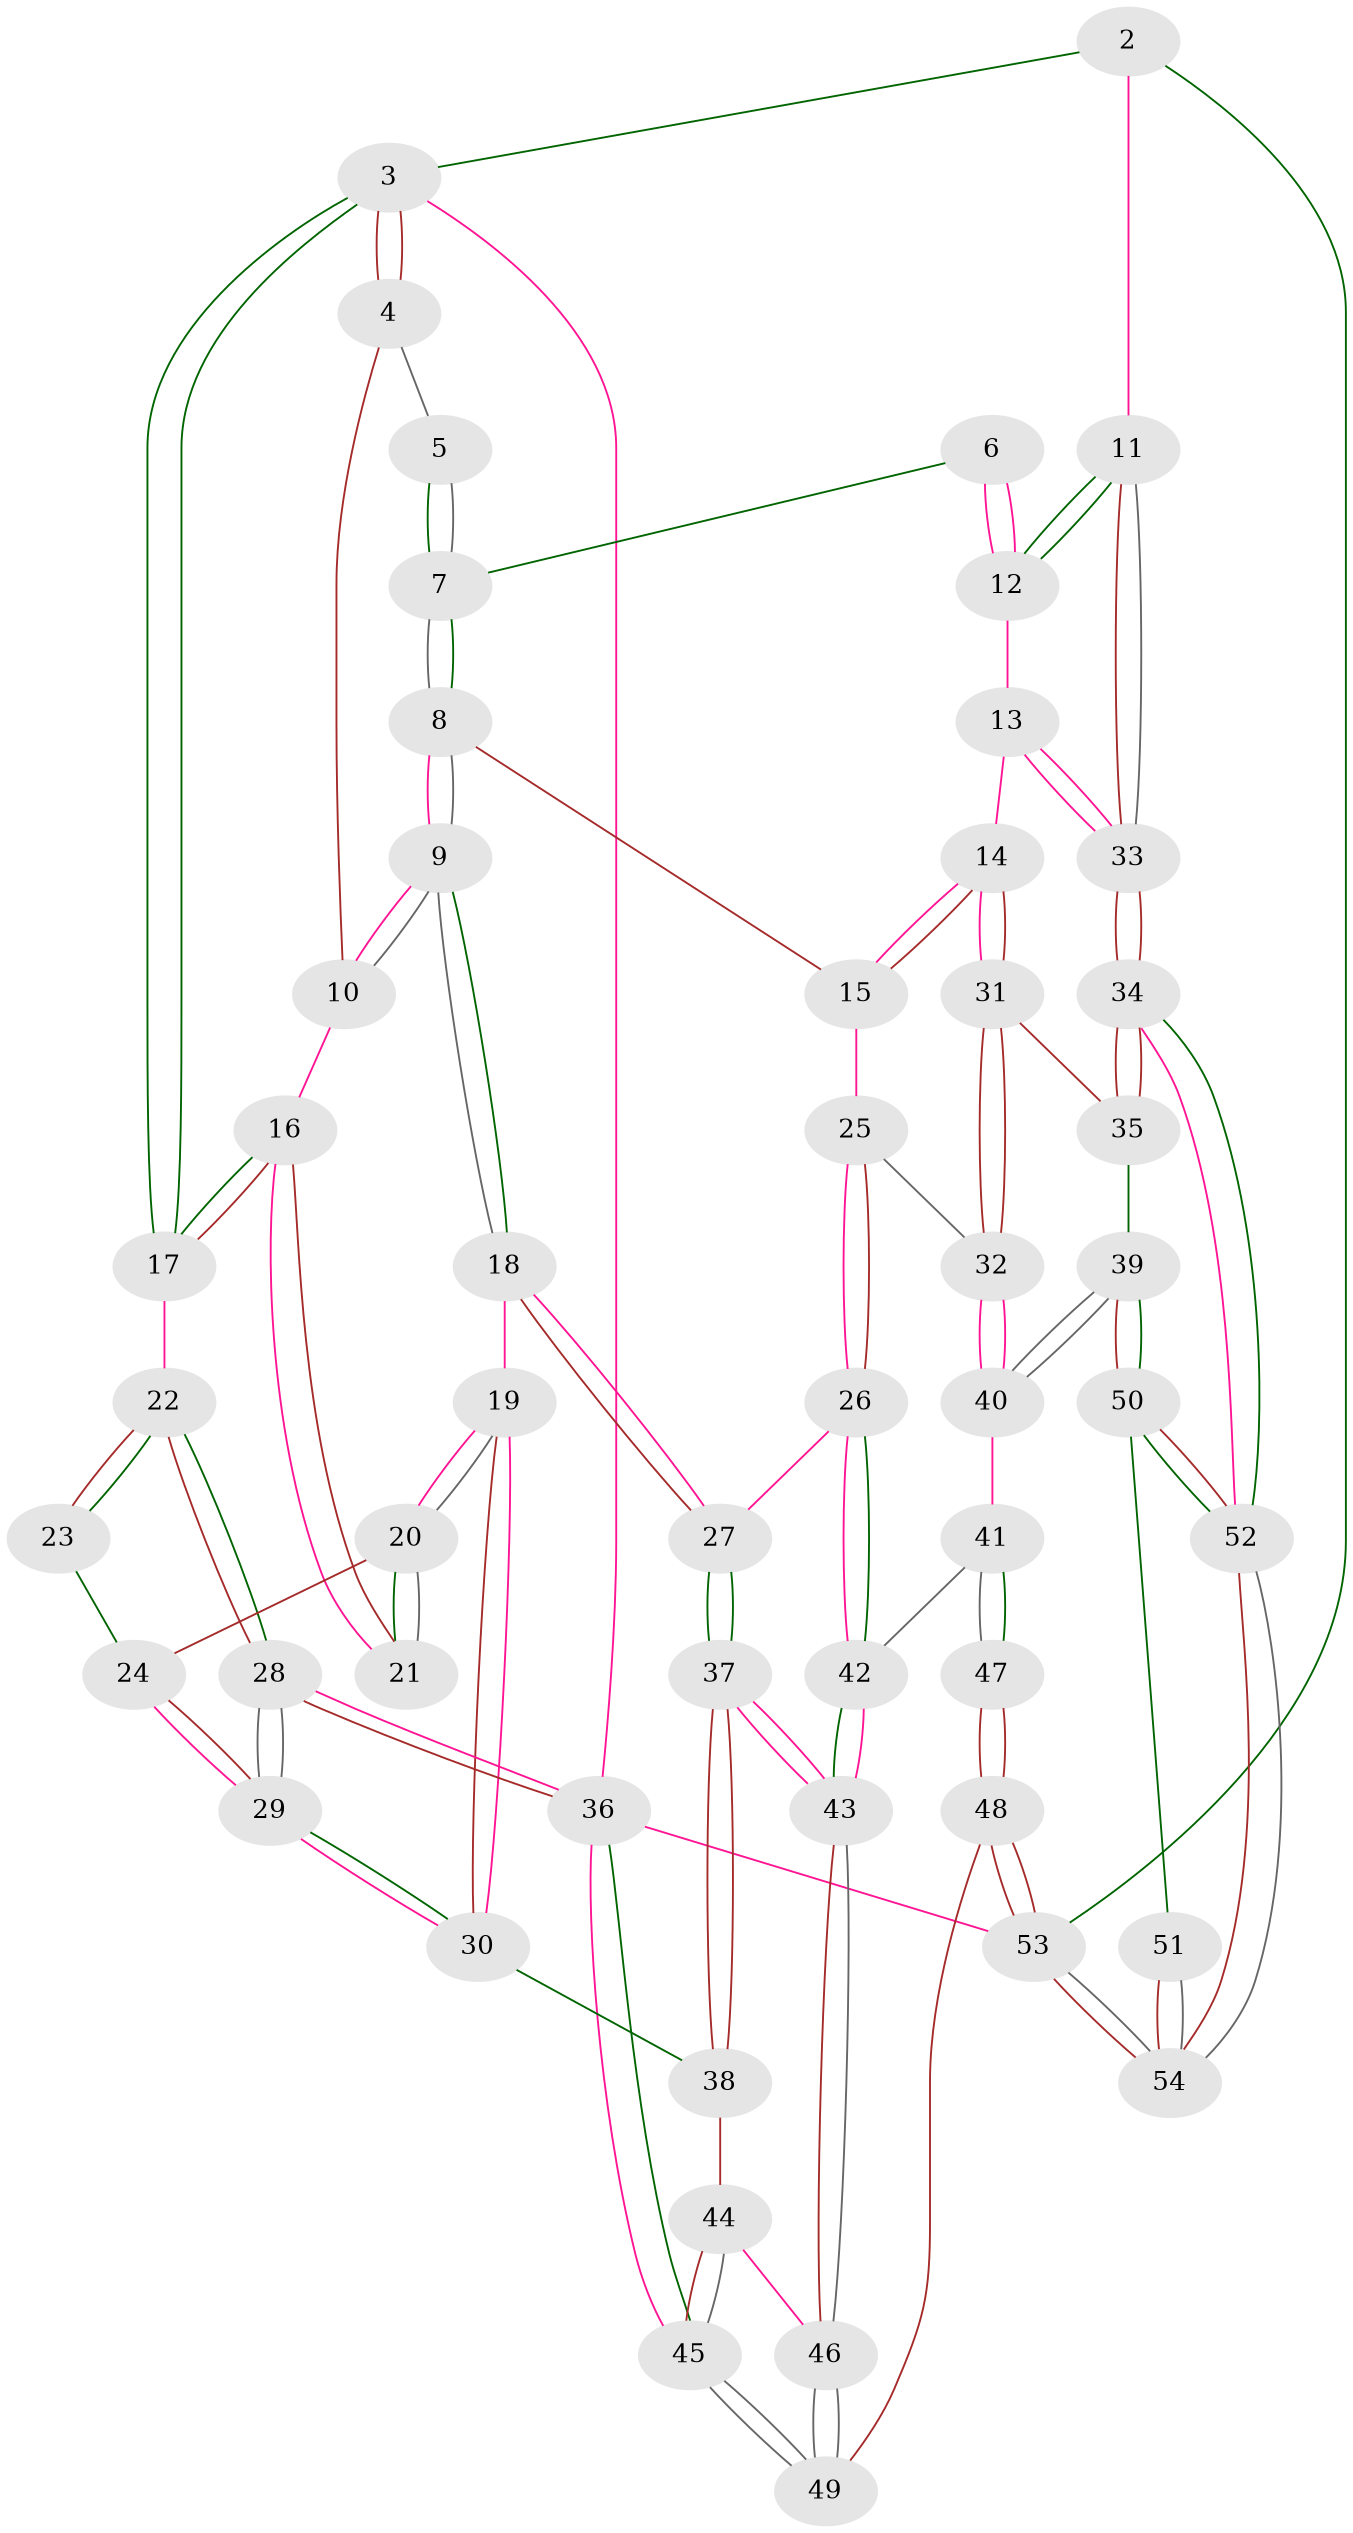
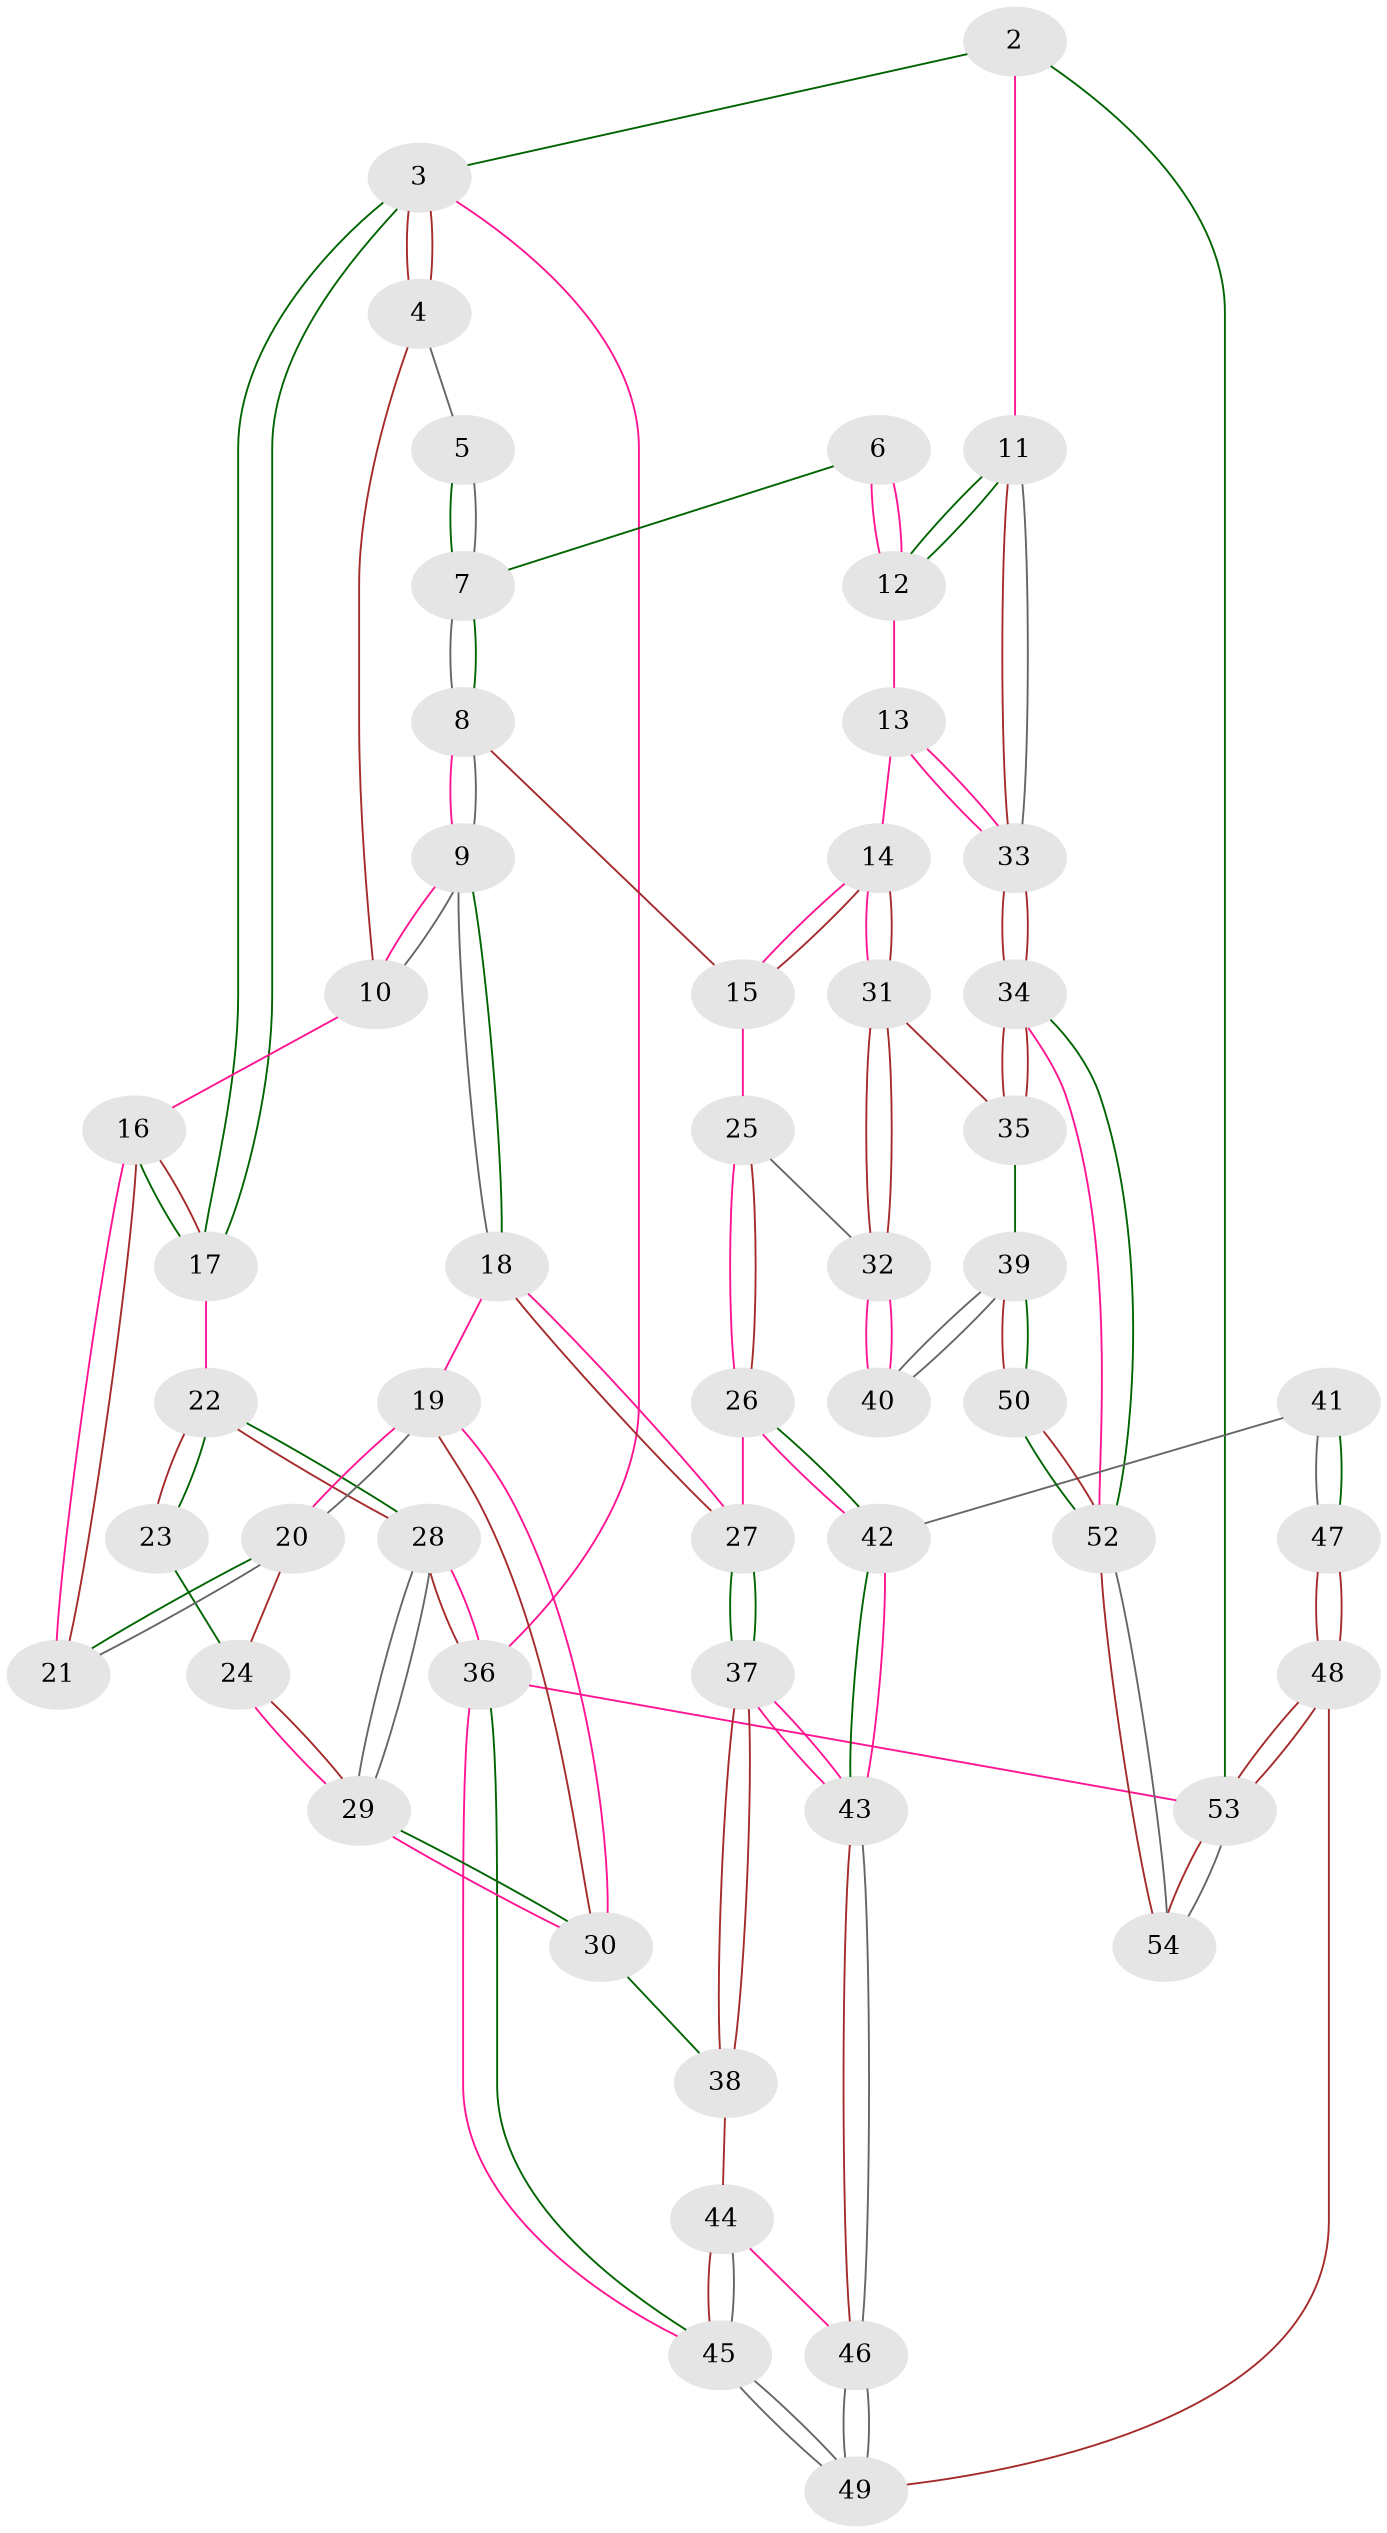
(992, 1471) -> none
(1170, 1947) -> none
